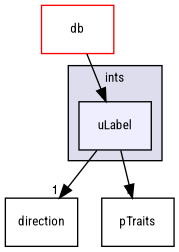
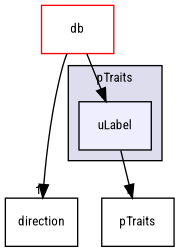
(115, 78) -> (115, 78)
(82, 169) -> (52, 118)
